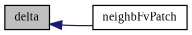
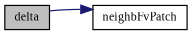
(77, 26) -> (65, 10)
